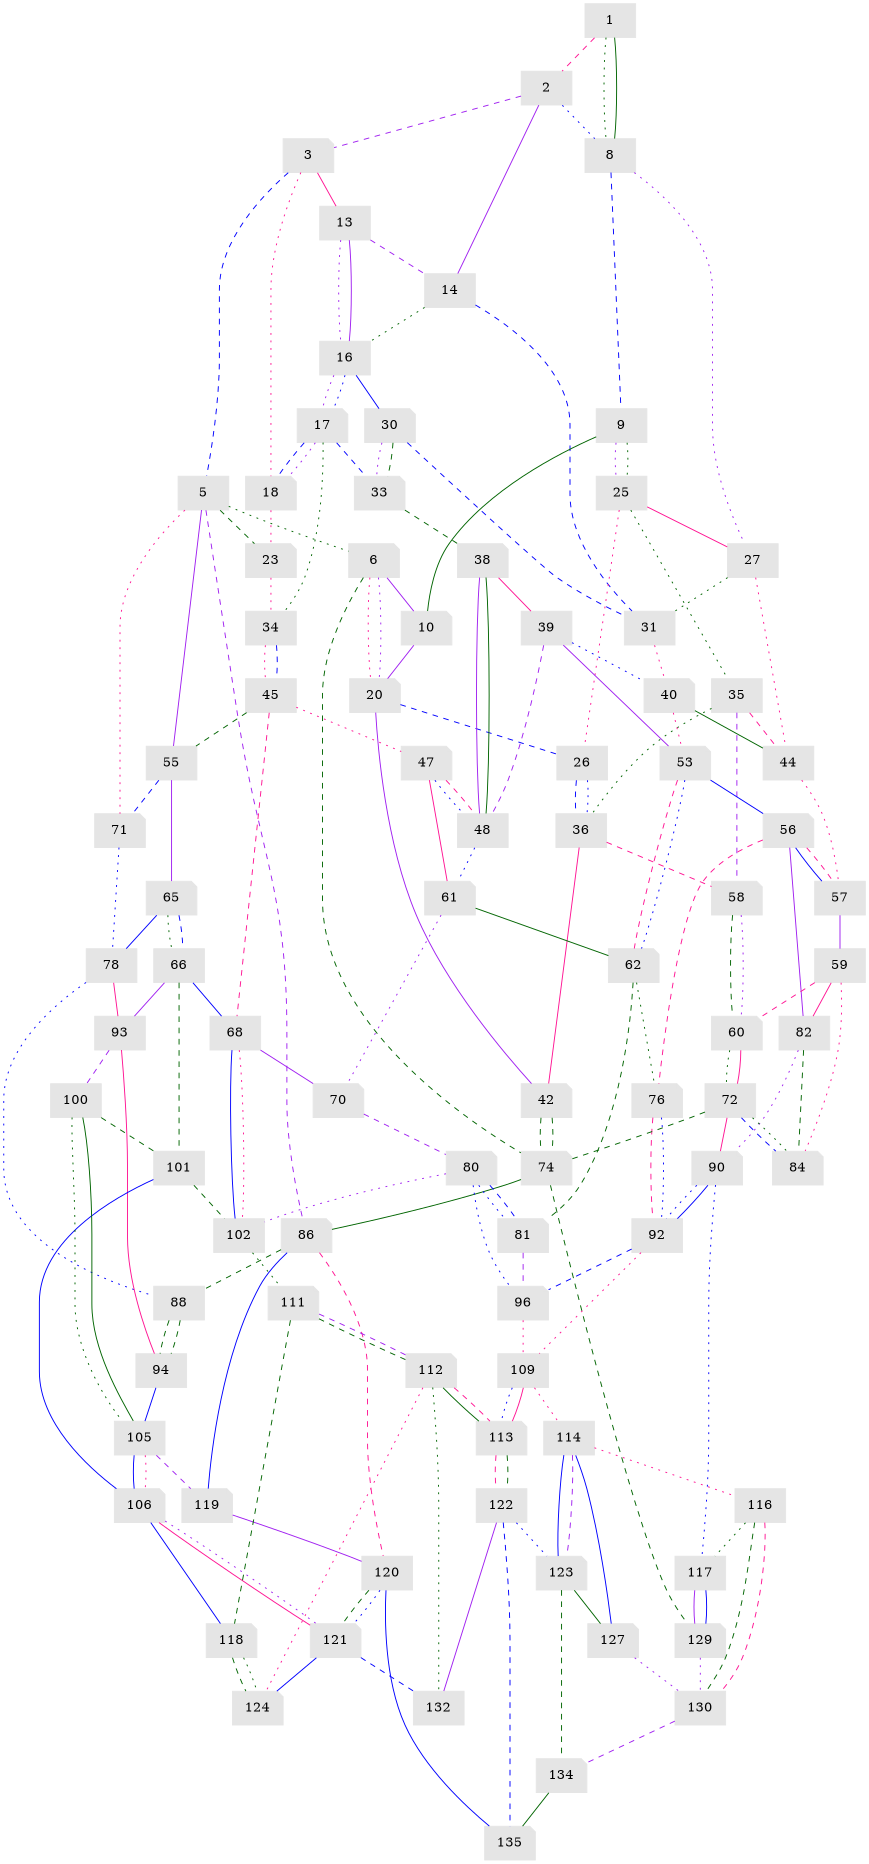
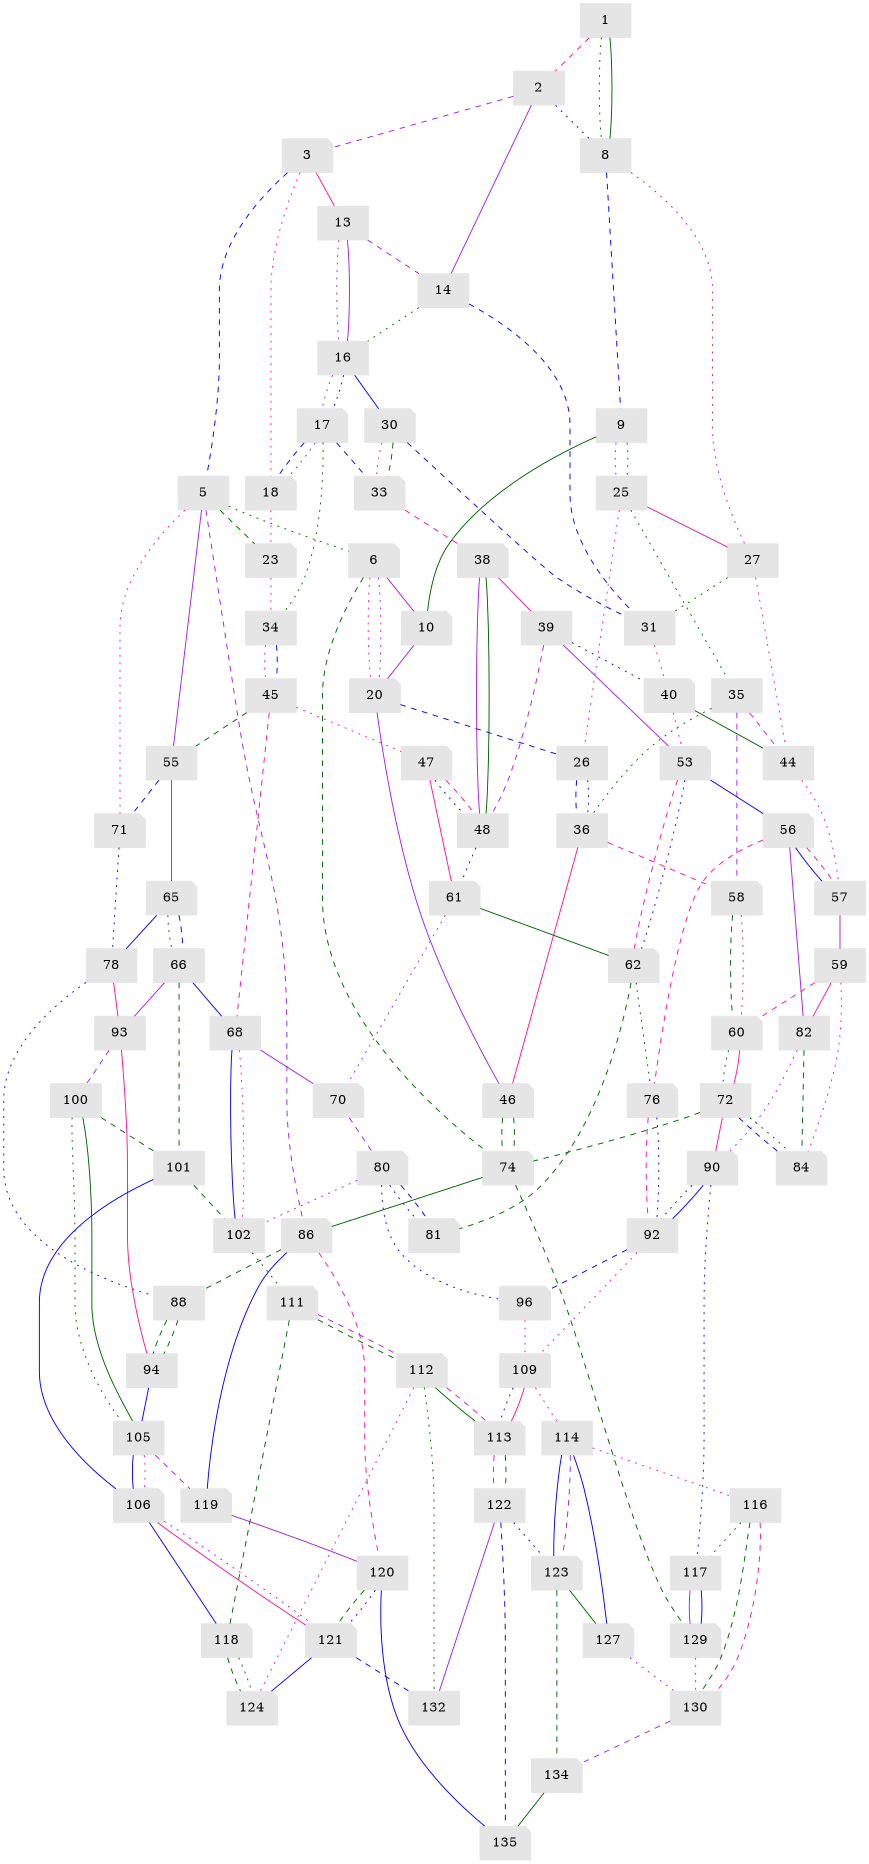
(431, 527) -> (431, 527)
(547, 1101) -> (508, 1101)
(523, 1269) -> none
